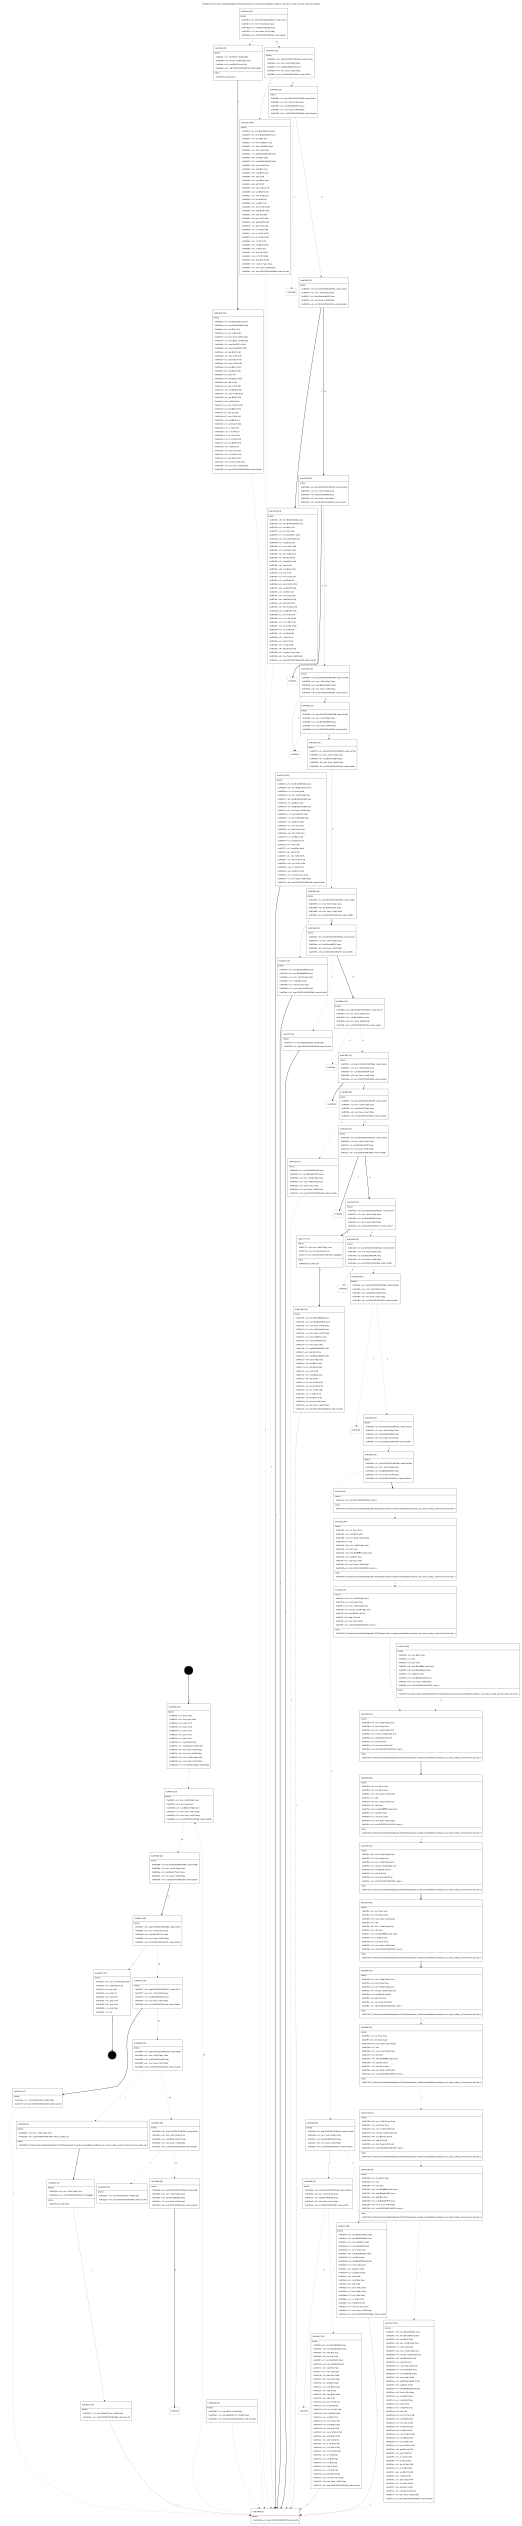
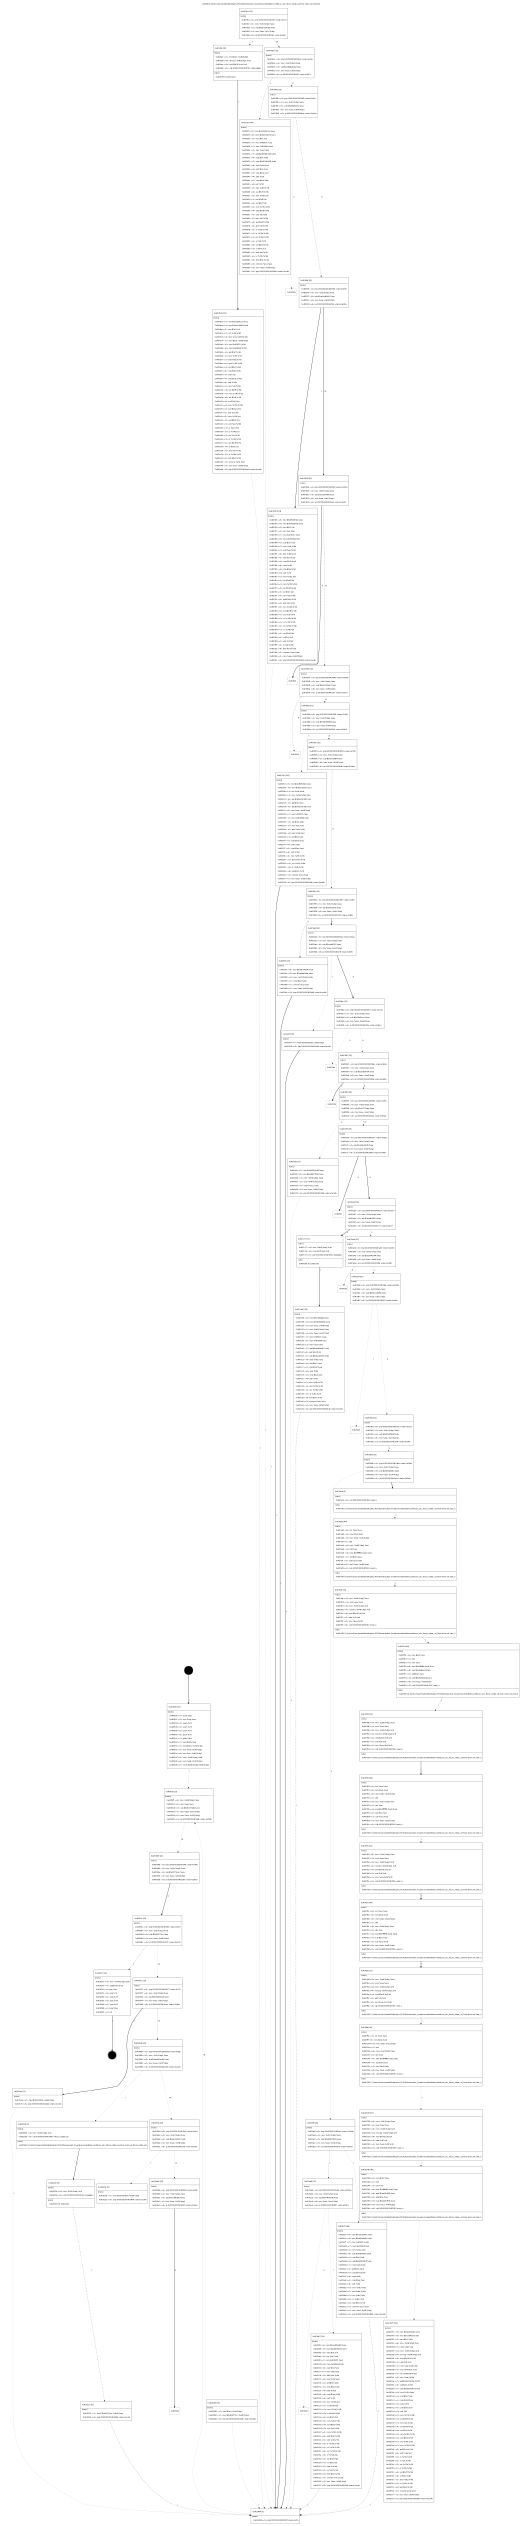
(297, 741) -> (303, 751)
(390, 1674) -> (425, 1640)
